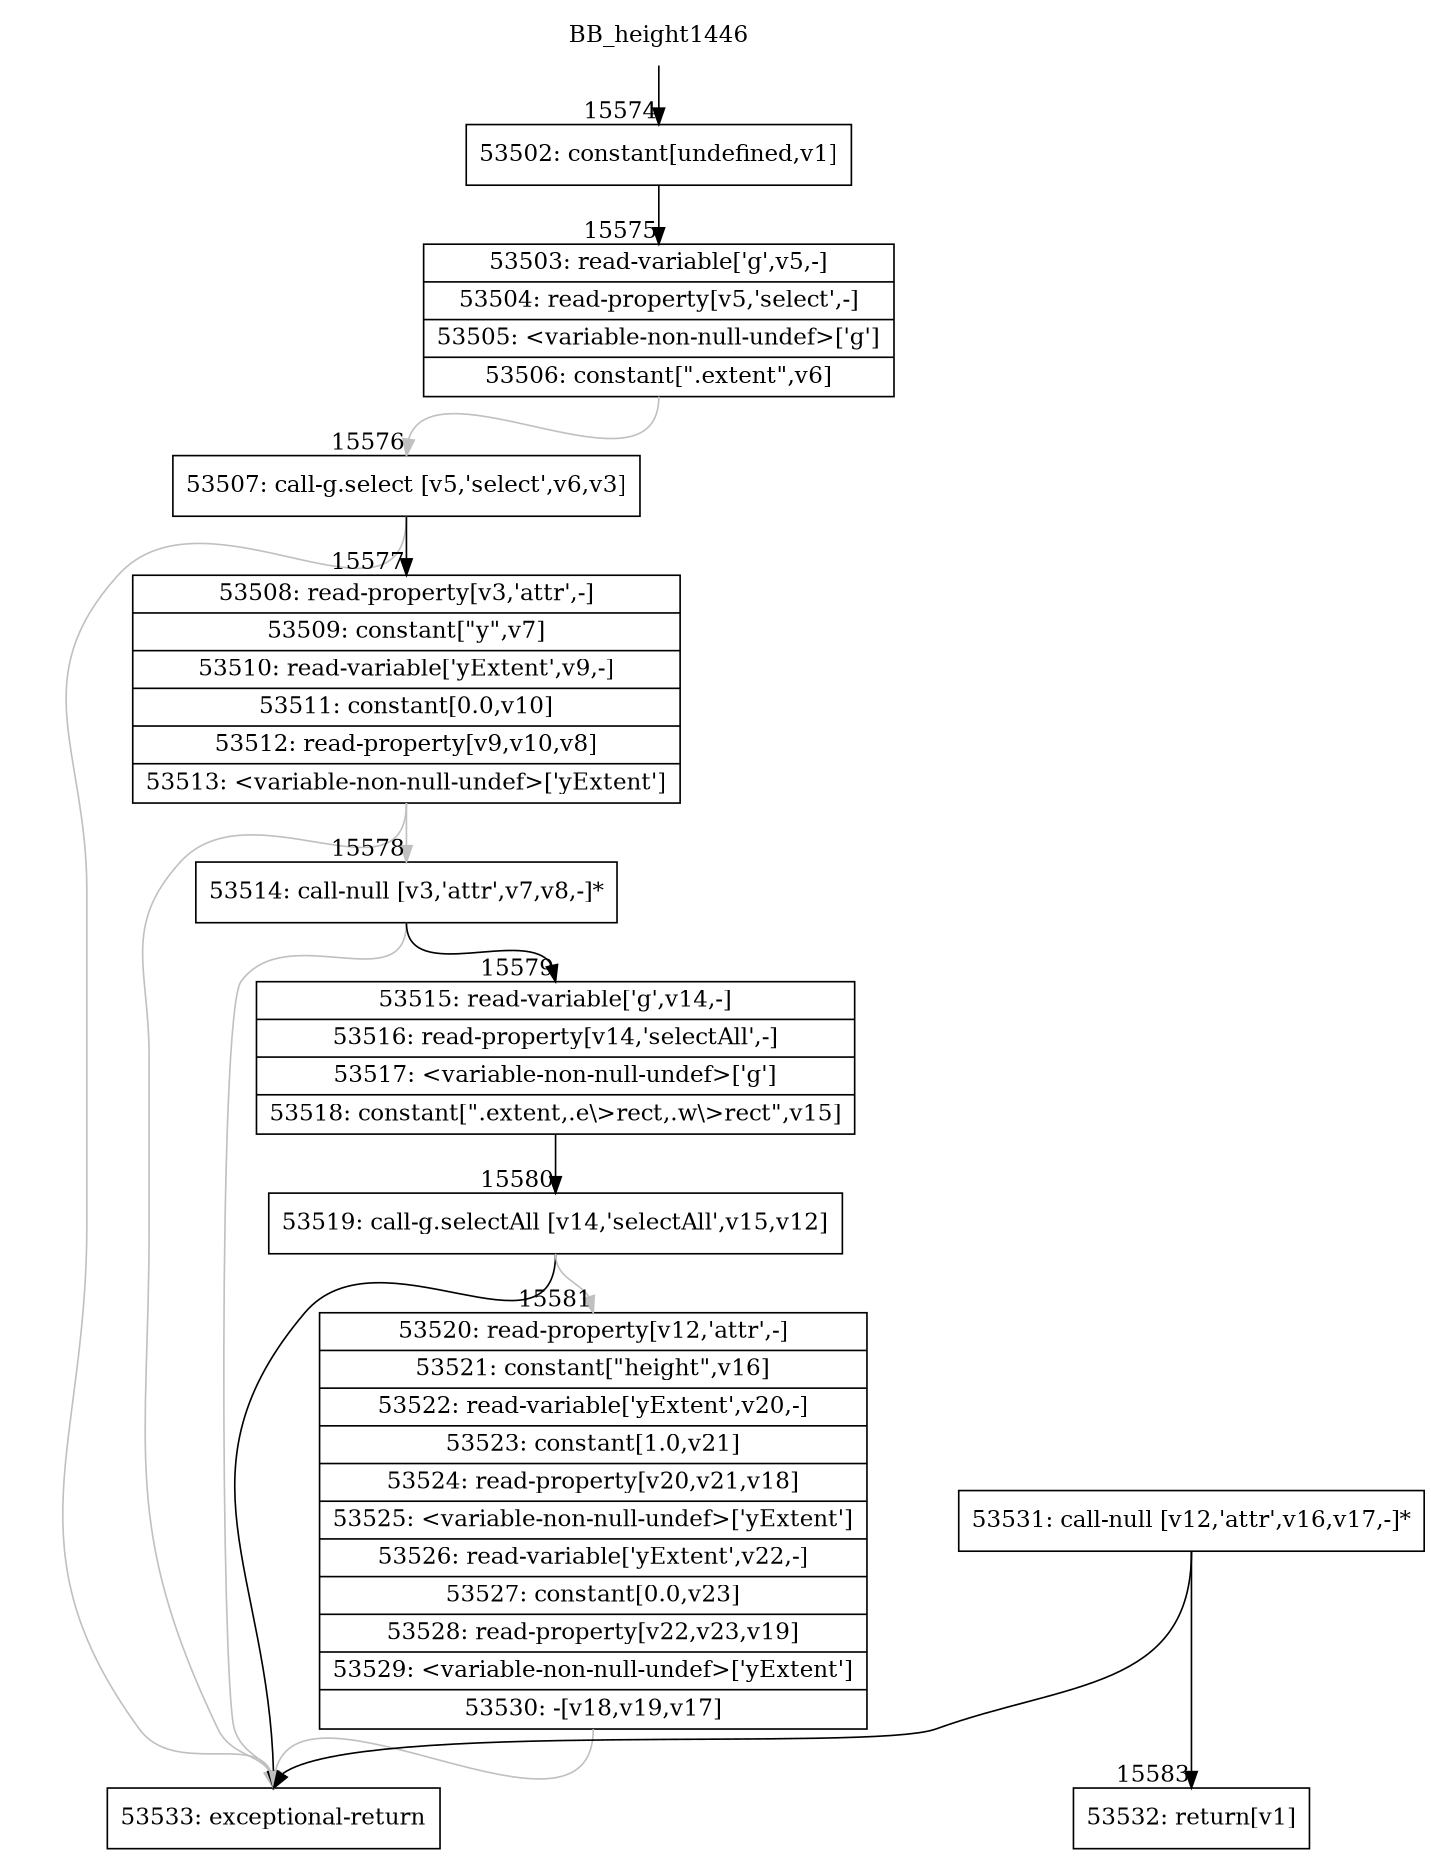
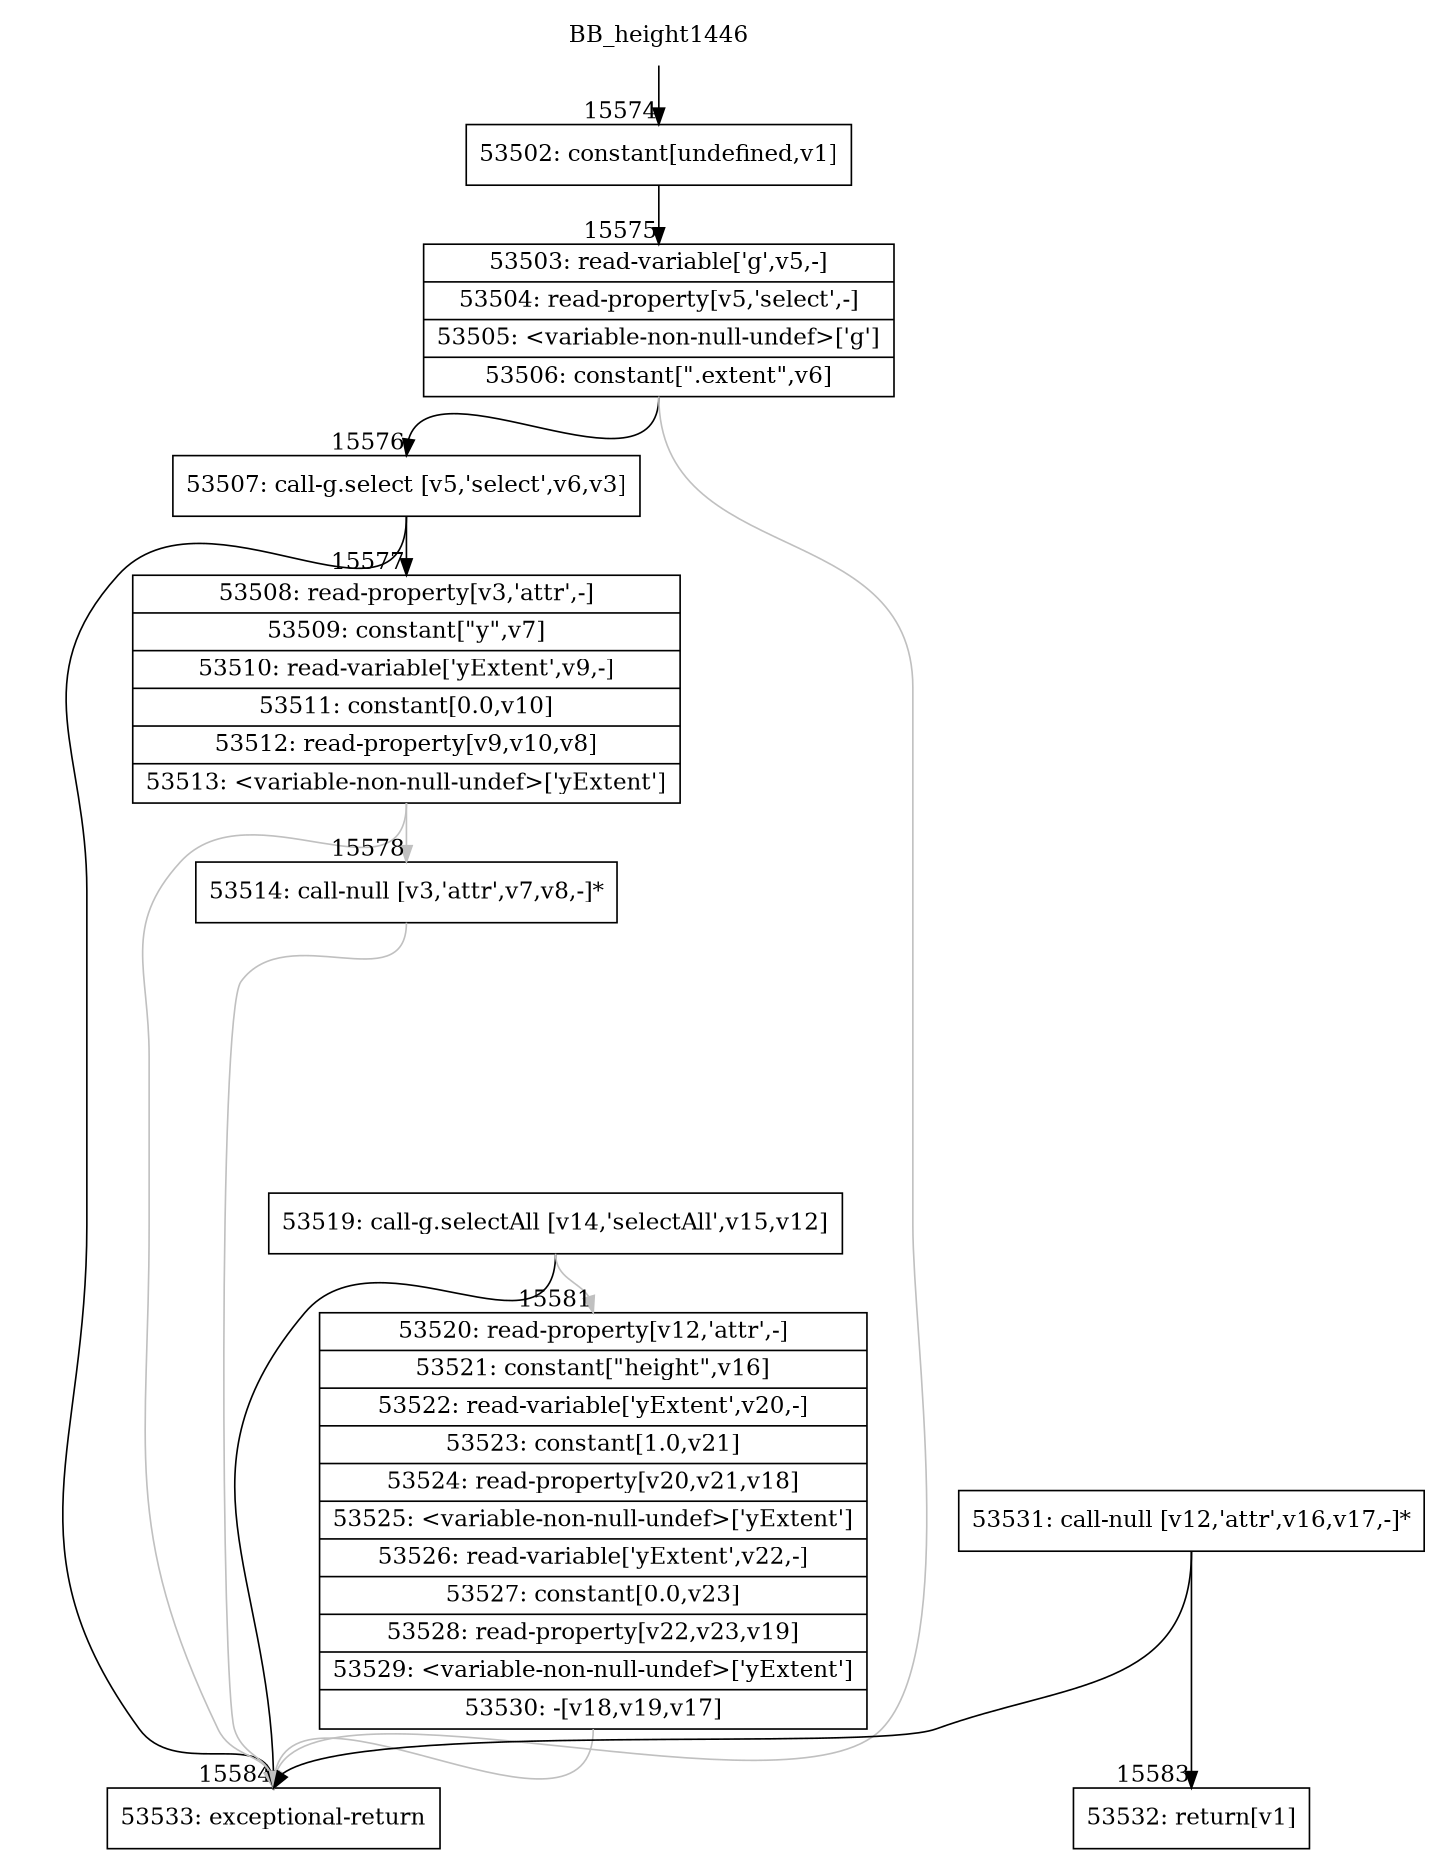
(541, 428) -> (541, 428)
(556, 1058) -> none
(87, 1061) -> (87, 1061)
none -> (917, 1318)
